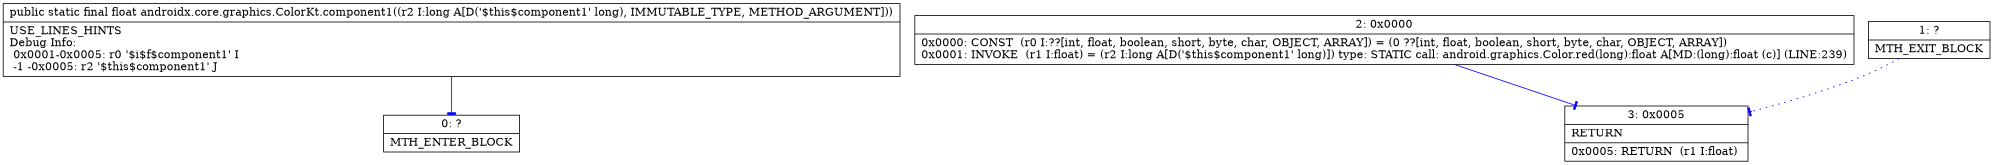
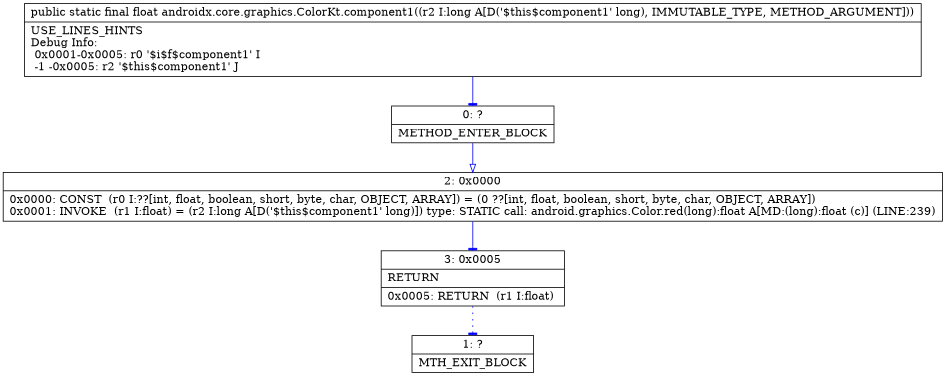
(1827, 89) -> (473, 319)
(452, 142) -> (473, 133)
none -> (473, 154)
